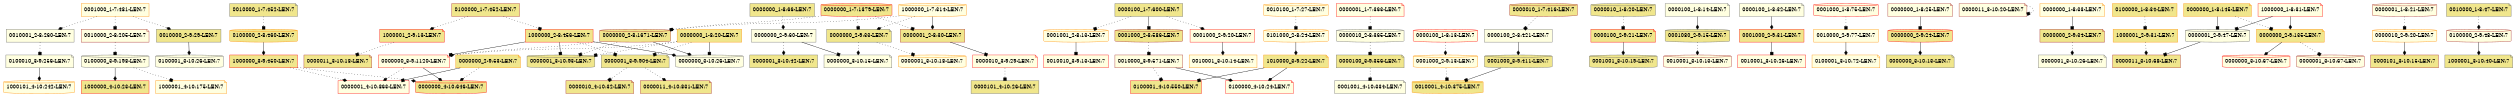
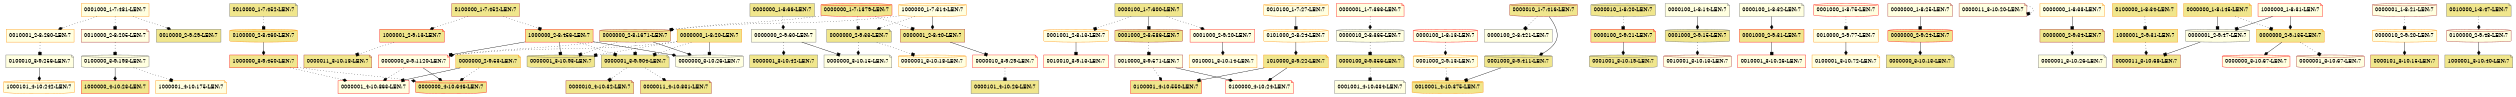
(1296, 21) -> (1296, 21)
(1370, 21) -> (1370, 21)
(40, 36) -> (40, 36)
(933, 36) -> (933, 36)
(1697, 36) -> (1697, 36)
(1518, 46) -> (1557, 37)
none -> (635, 47)
(189, 61) -> none
(1156, 72) -> (1156, 72)
